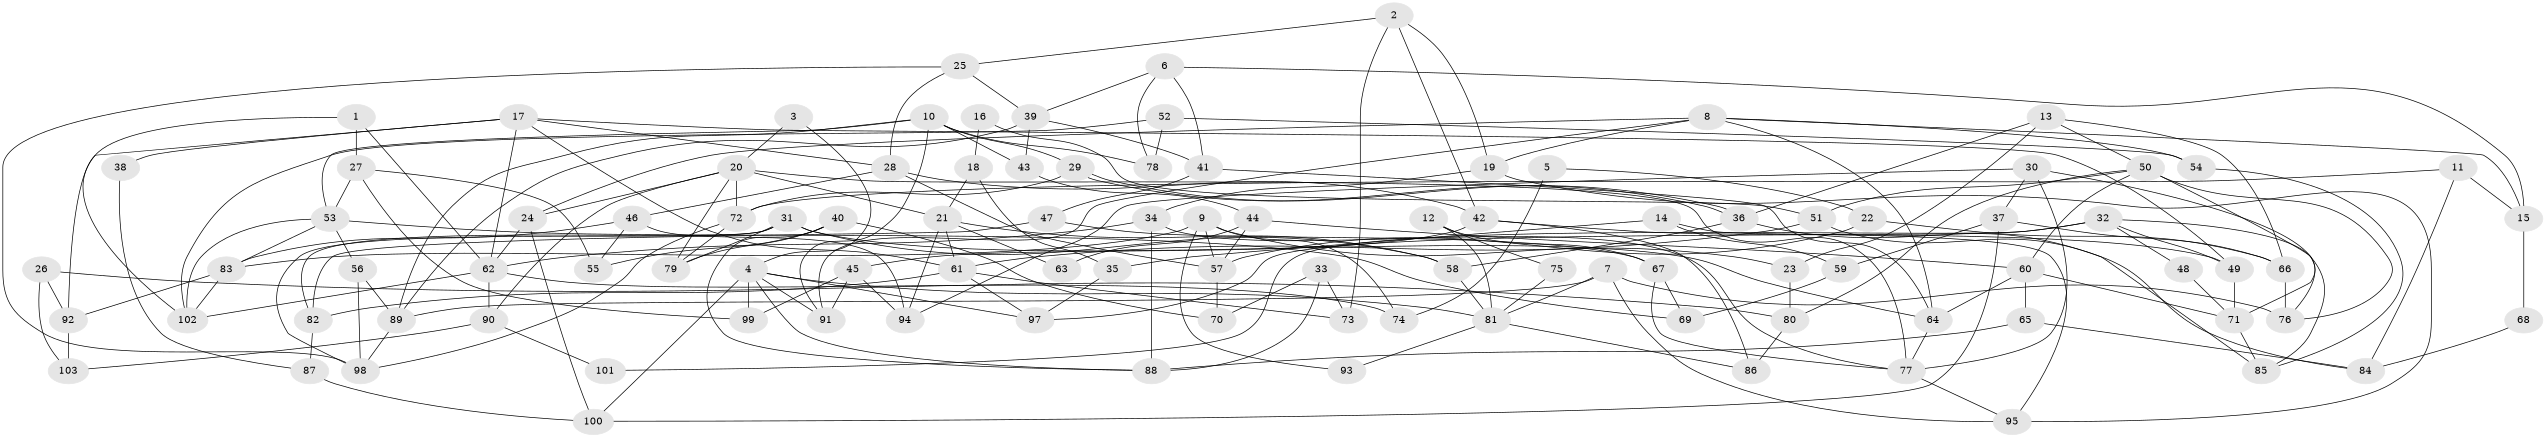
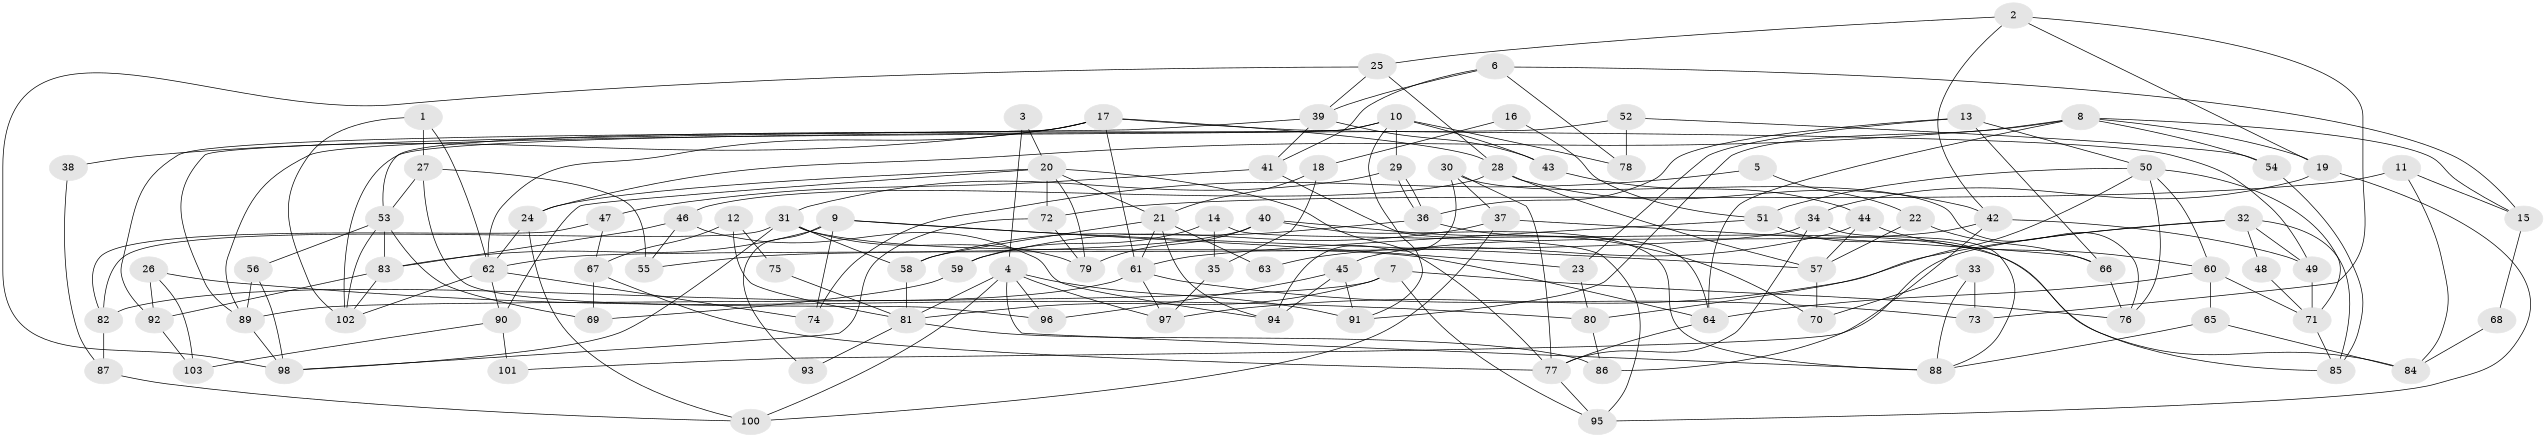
(906, 193) -> (1103, 186)
(749, 320) -> (1047, 320)
